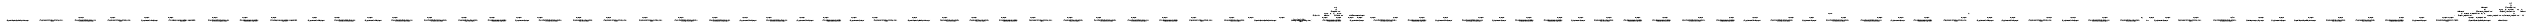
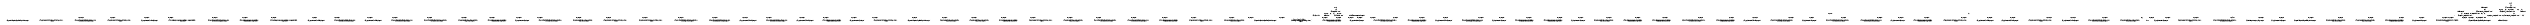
none -> (1934, 16)
